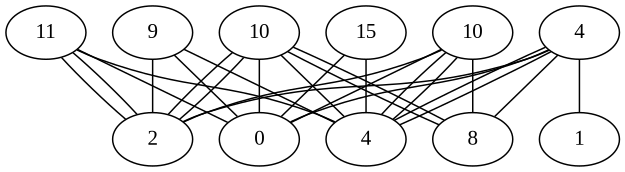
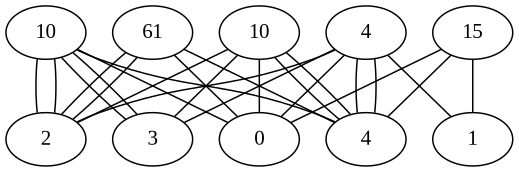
(46, 33) -> (153, 33)
(153, 33) -> none
none -> (473, 86)
(473, 139) -> (153, 139)
